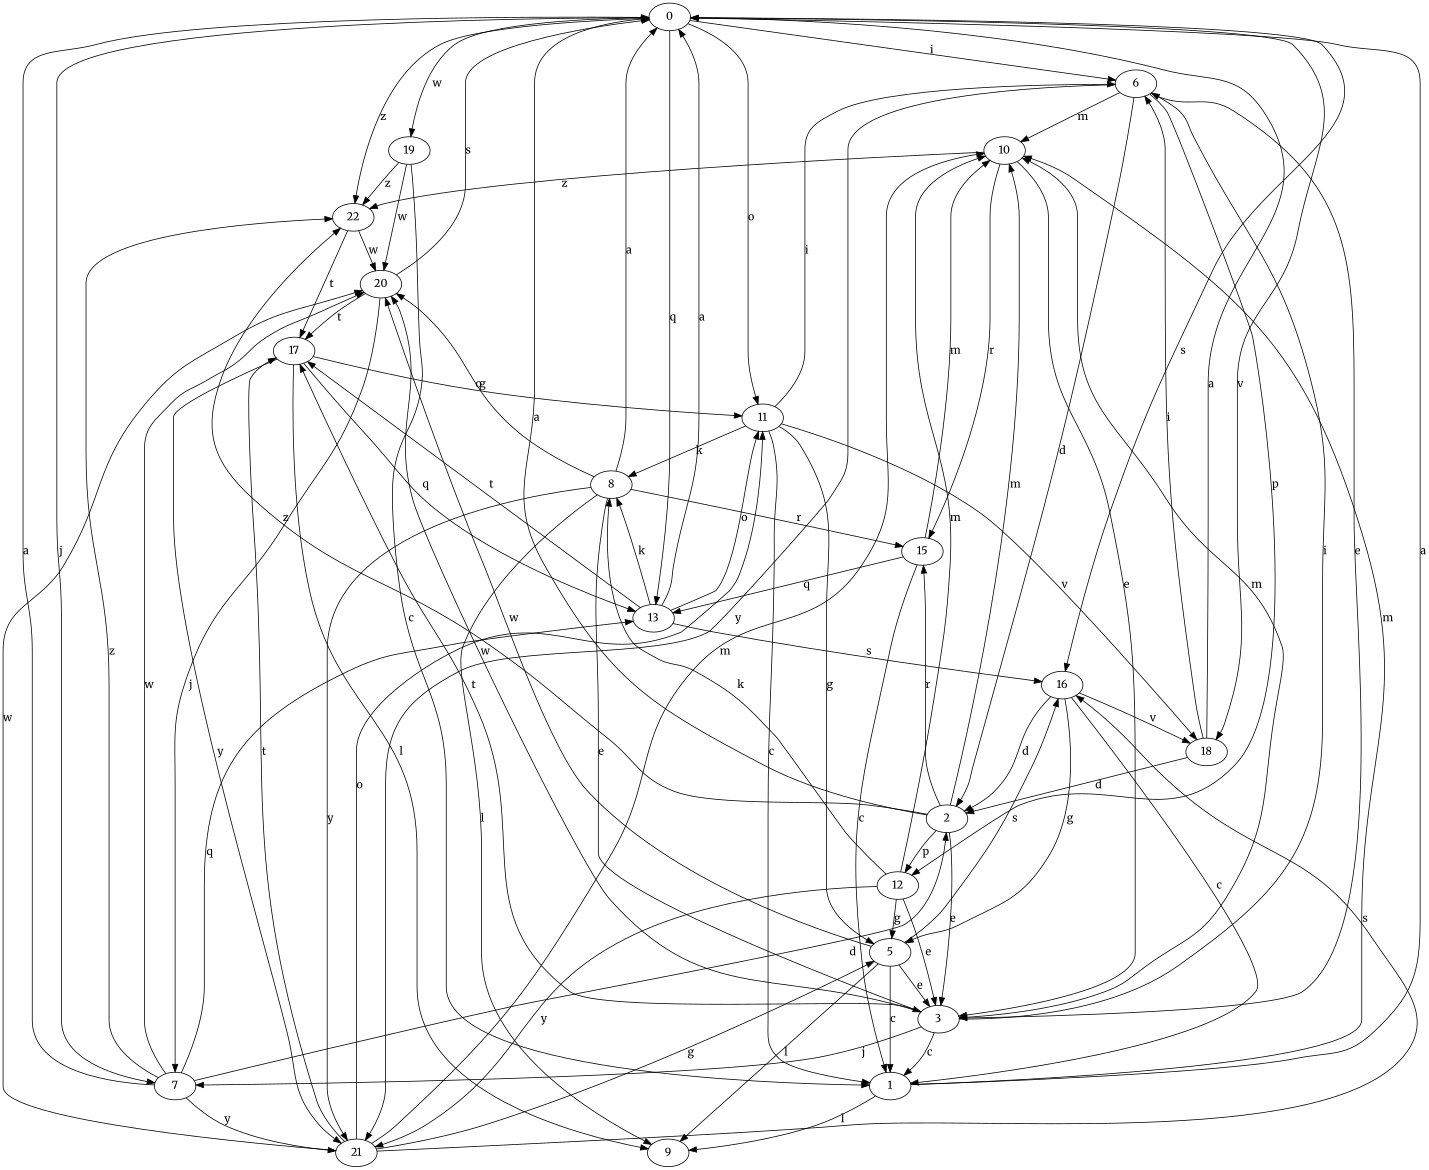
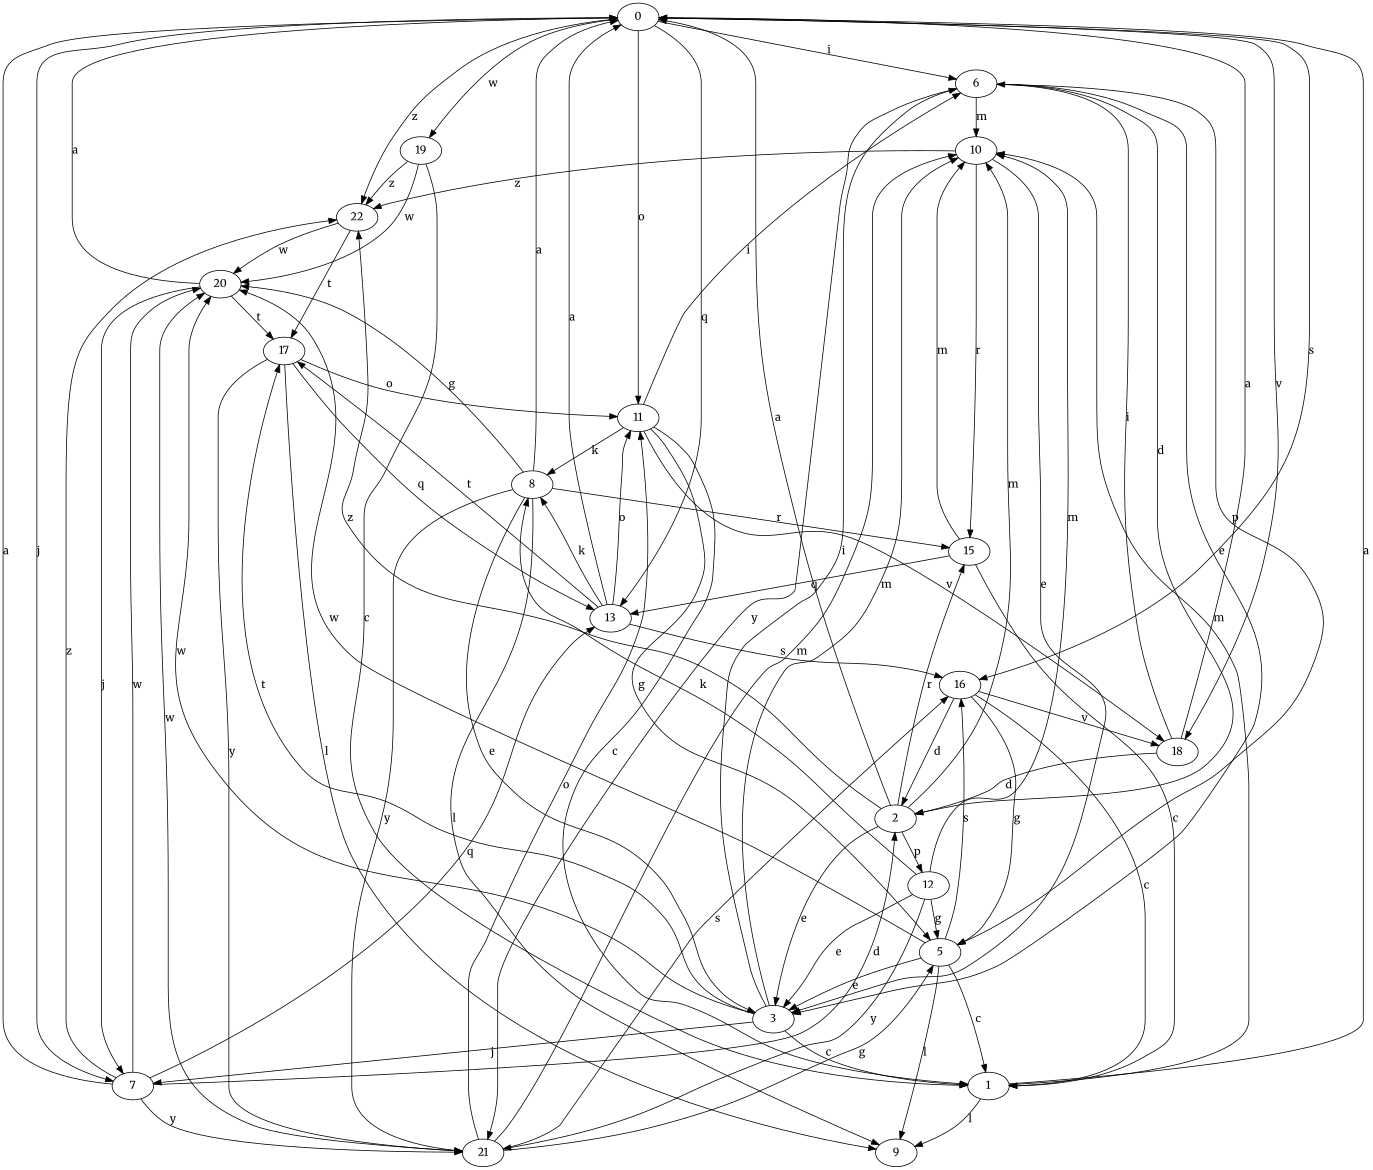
(468, 151) -> (75, 151)
(1274, 595) -> (1218, 501)
(261, 754) -> none
